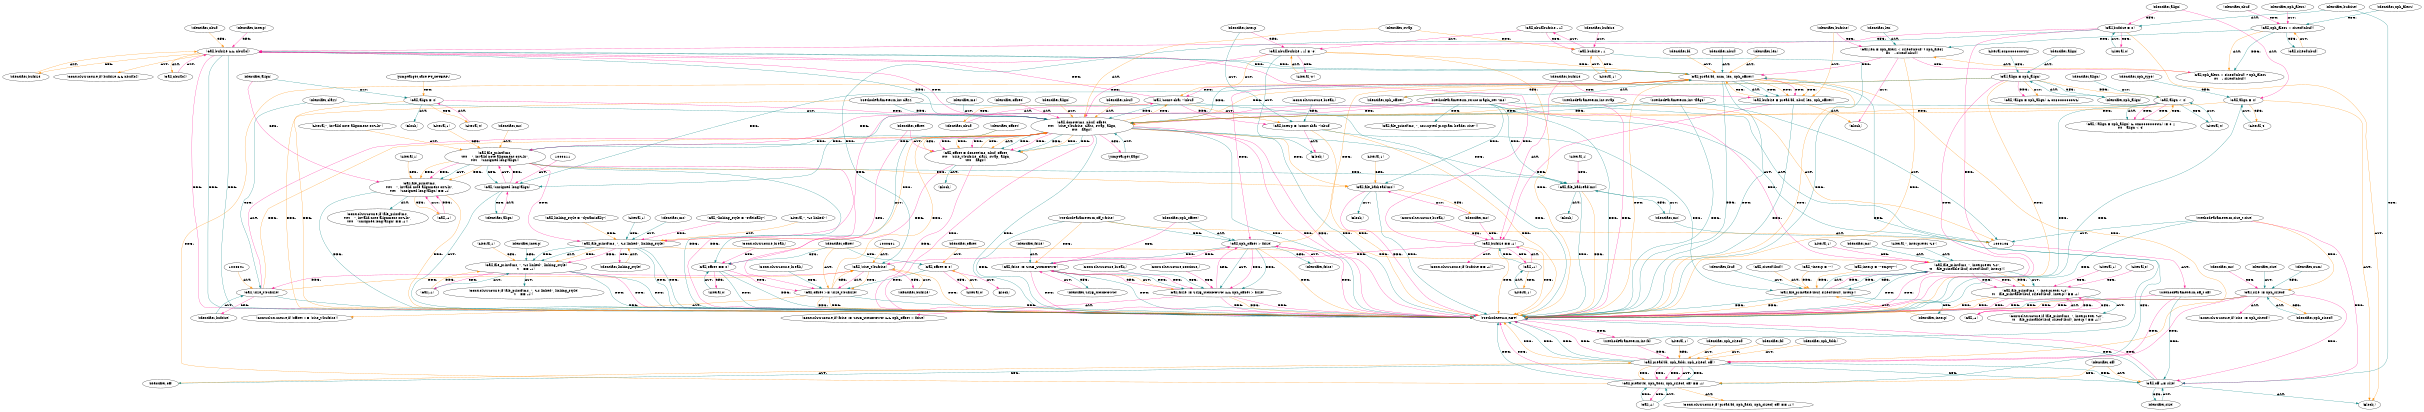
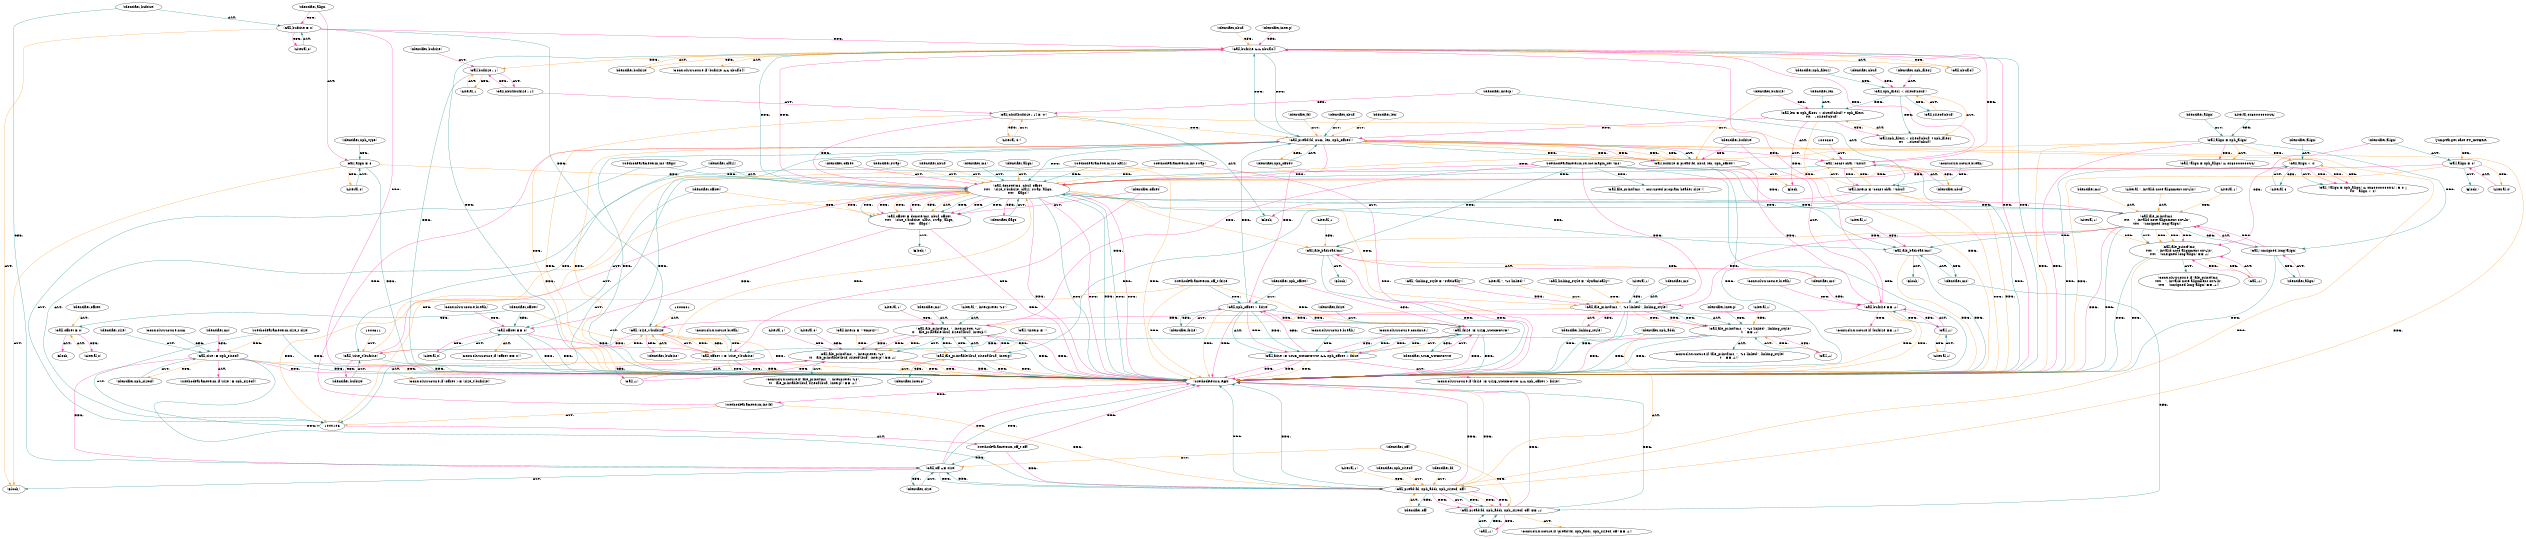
(1882, 39) -> (839, 39)
(1495, 40) -> (864, 53)
none -> (1740, 59)
(189, 61) -> (1735, 57)
(1302, 62) -> (1009, 125)
(177, 64) -> (1920, 60)
(1429, 89) -> (1241, 216)
(2123, 100) -> none
(1747, 105) -> none
none -> (1826, 140)
(563, 157) -> none
(1124, 157) -> (1004, 220)
(1810, 172) -> (428, 307)
none -> (1863, 179)
(1614, 218) -> (1890, 281)
(202, 225) -> (2515, 176)
(1841, 233) -> (290, 356)
(1662, 246) -> none
(452, 254) -> (2236, 318)
(1488, 254) -> (1881, 318)
(237, 267) -> (373, 331)
(1722, 267) -> none
(1768, 267) -> none
(2309, 267) -> (166, 331)
(1121, 278) -> (1408, 345)
(889, 279) -> (1195, 339)
(2150, 279) -> (523, 194)
(1039, 303) -> (1149, 333)
(2235, 318) -> (218, 382)
(2357, 347) -> none
(1652, 351) -> (1080, 453)
(2132, 354) -> (676, 436)
none -> (491, 356)
(1954, 373) -> (964, 479)
none -> (533, 416)
